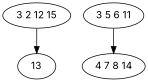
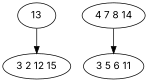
(37, 37) -> (37, 37)
(114, 37) -> (114, 37)
